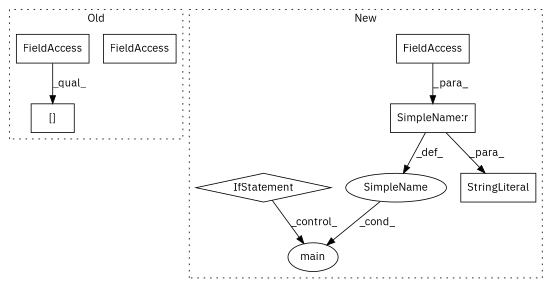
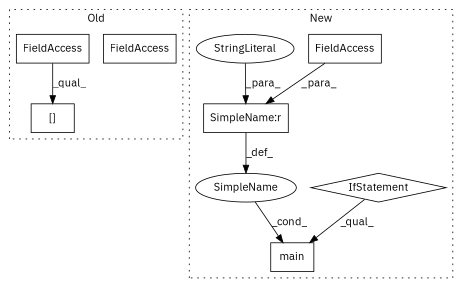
(463, 150) -> (246, 79)
(498, 188) -> (245, 49)
(315, 222) -> (357, 222)
(313, 257) -> (292, 257)
